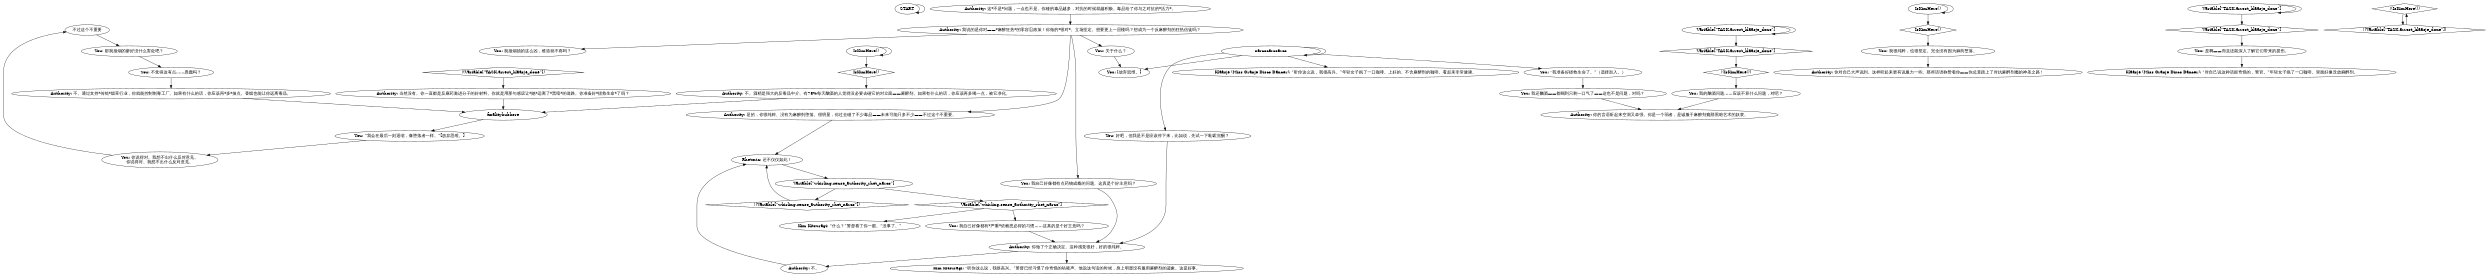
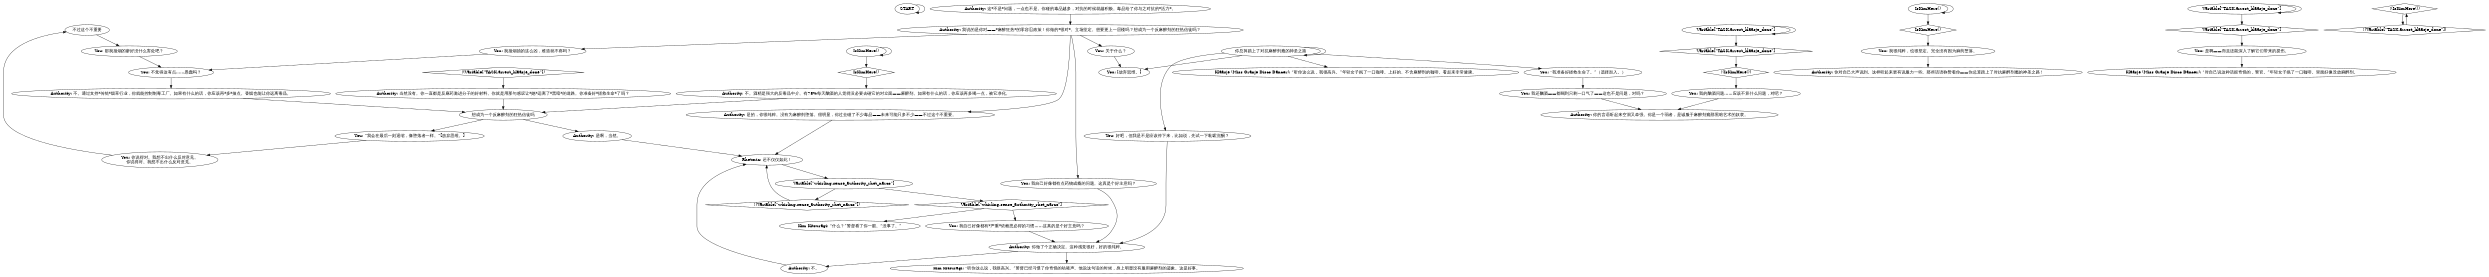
(1271, 51) -> (1271, 51)
none -> (350, 62)
(503, 115) -> (503, 115)
none -> (597, 136)
